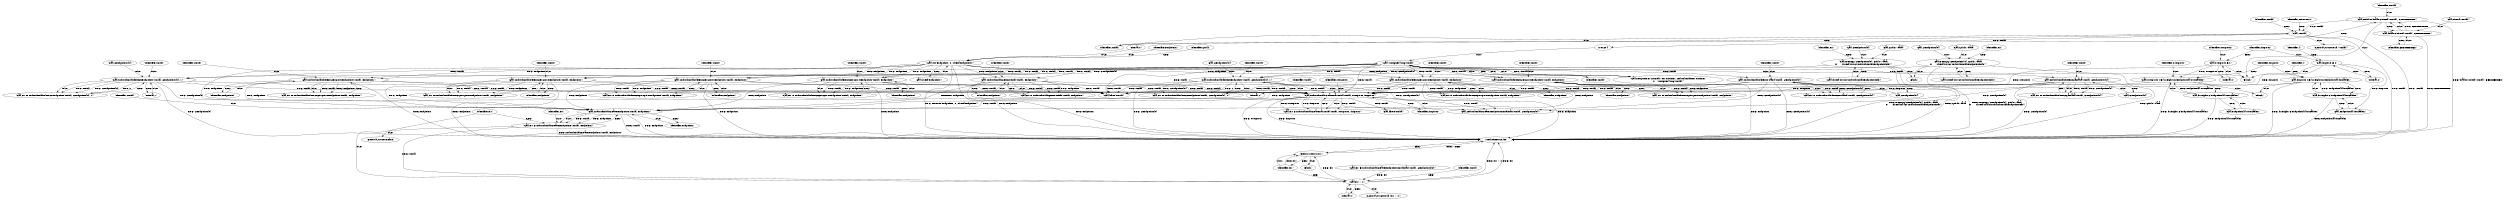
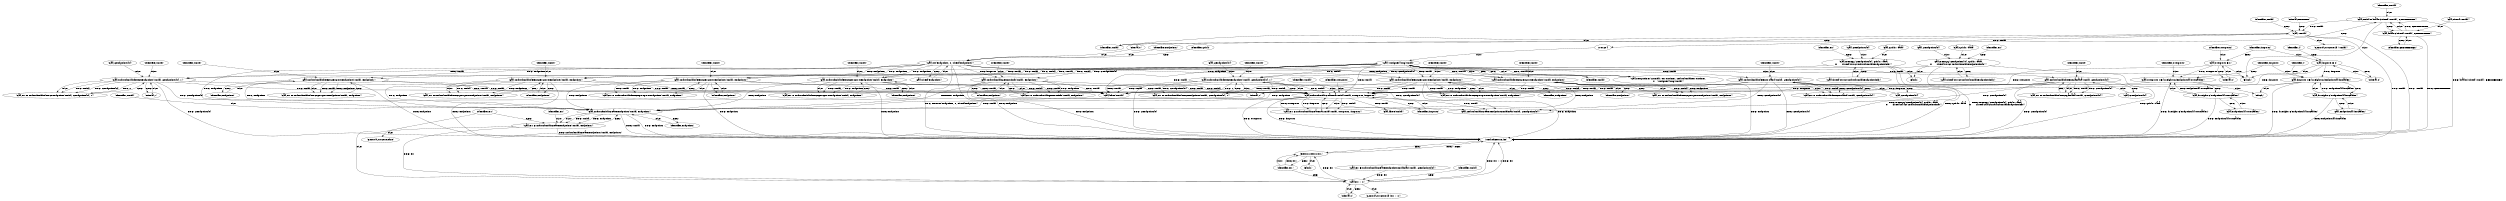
(2299, 19) -> (2299, 19)
(988, 71) -> (988, 71)
(2386, 78) -> (2324, 71)
(409, 154) -> (409, 154)
